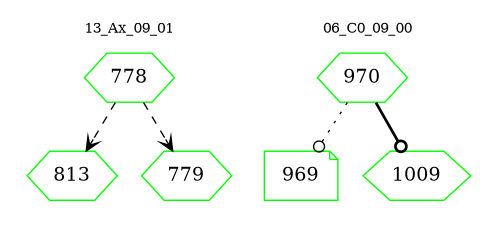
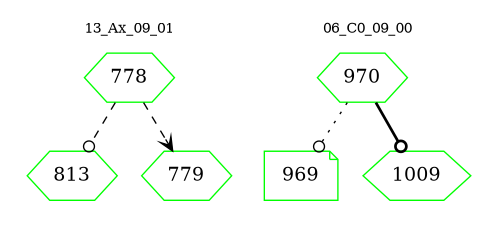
(104, 121) -> (104, 122)
